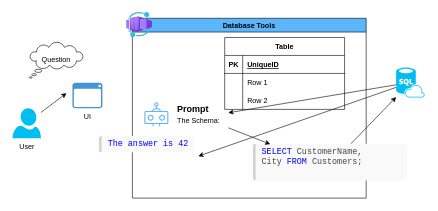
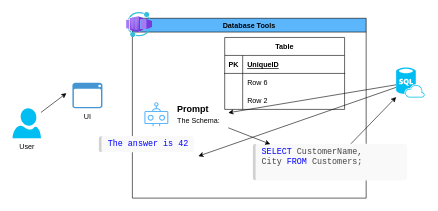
(56, 60) -> none
(256, 83) -> (256, 83)
